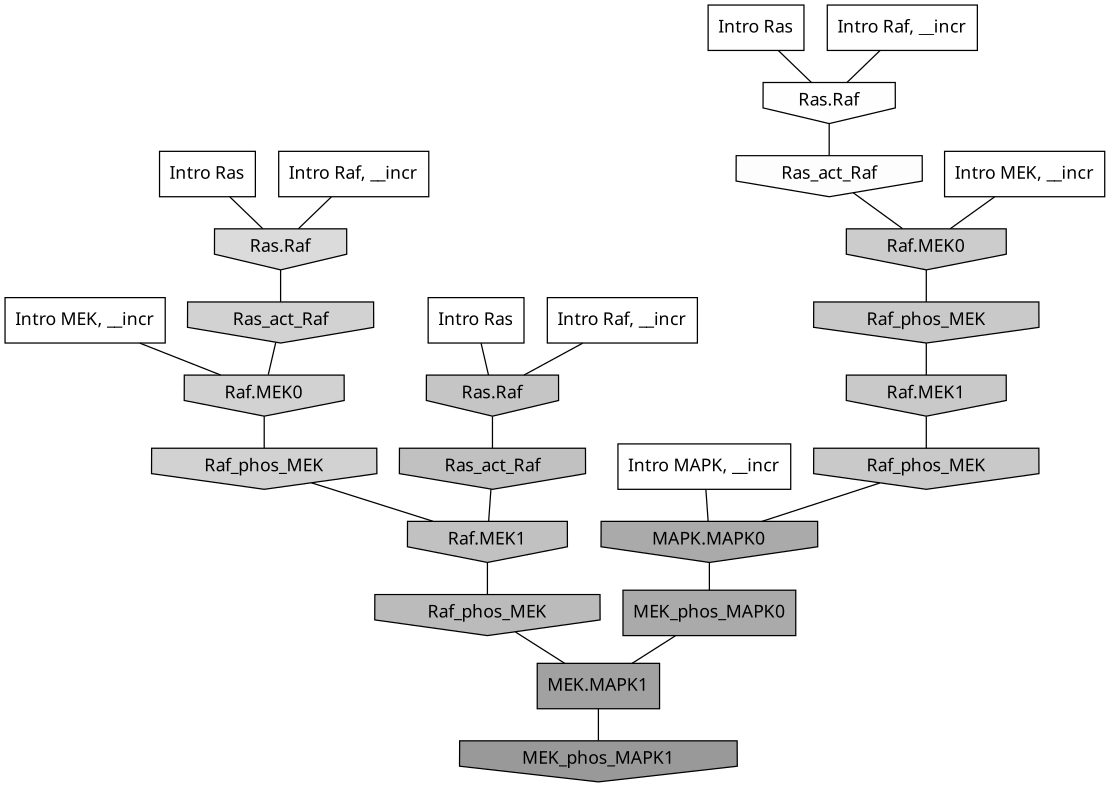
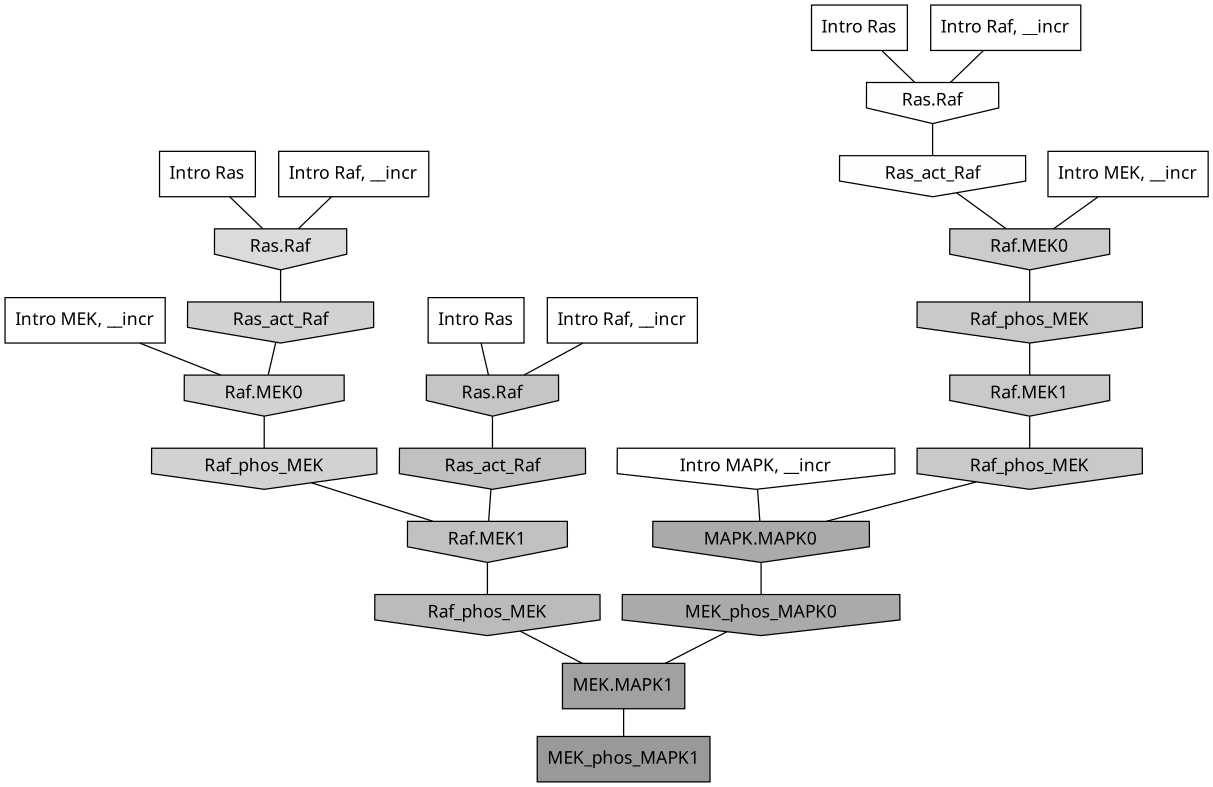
(704, 467) -> (756, 467)
(709, 613) -> (761, 613)
(598, 759) -> (624, 759)
